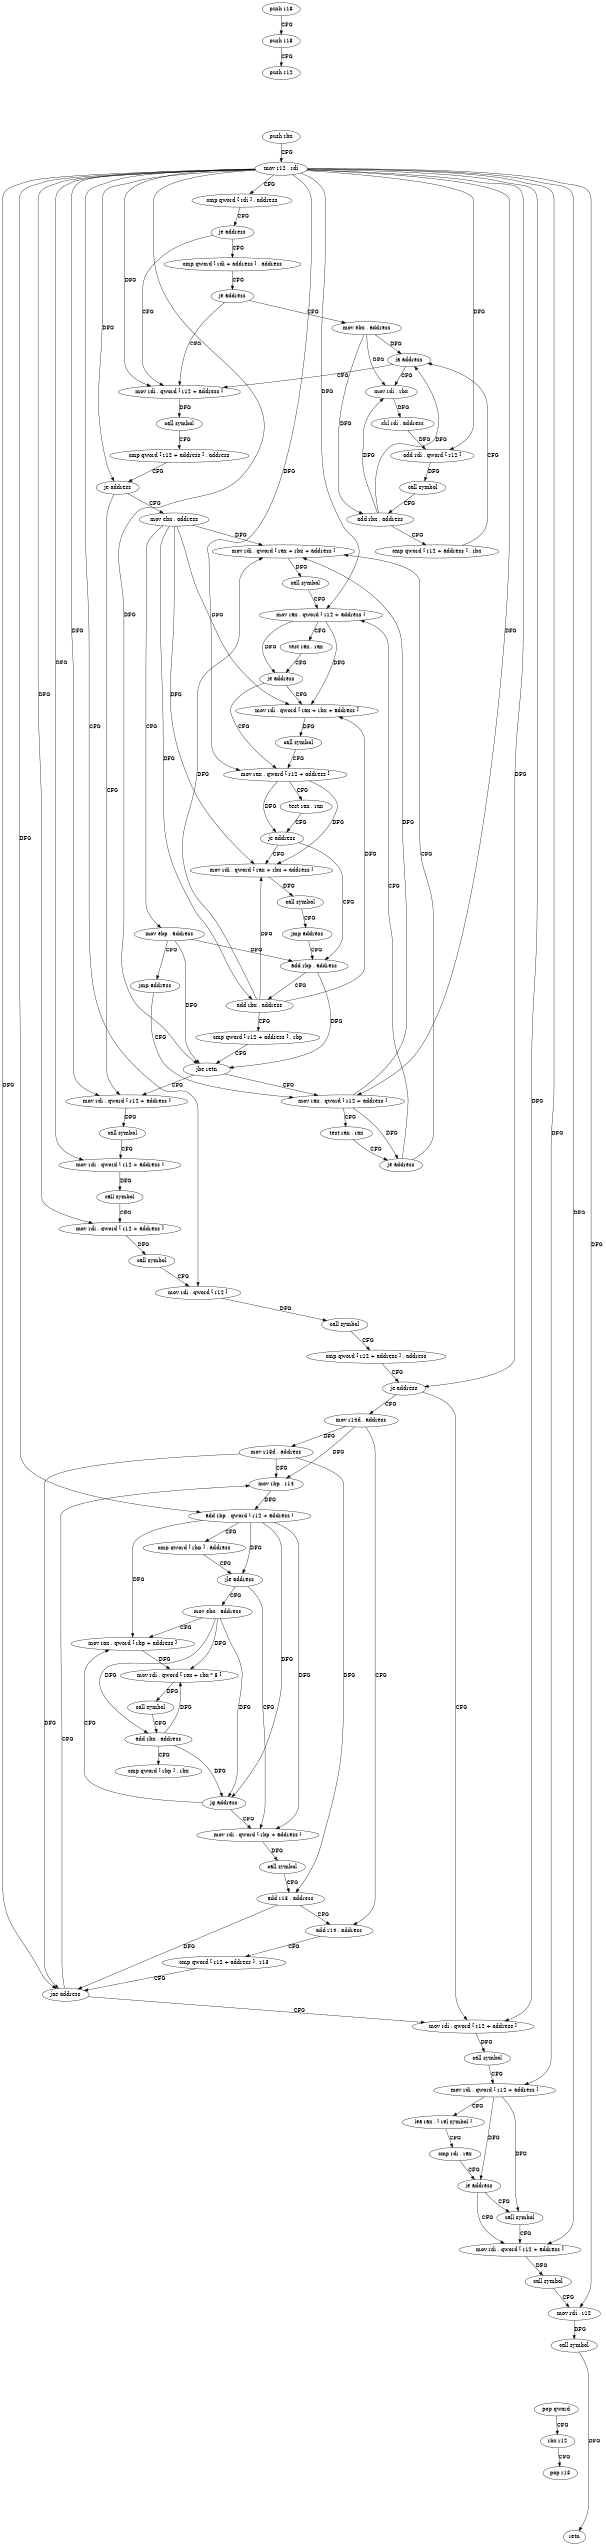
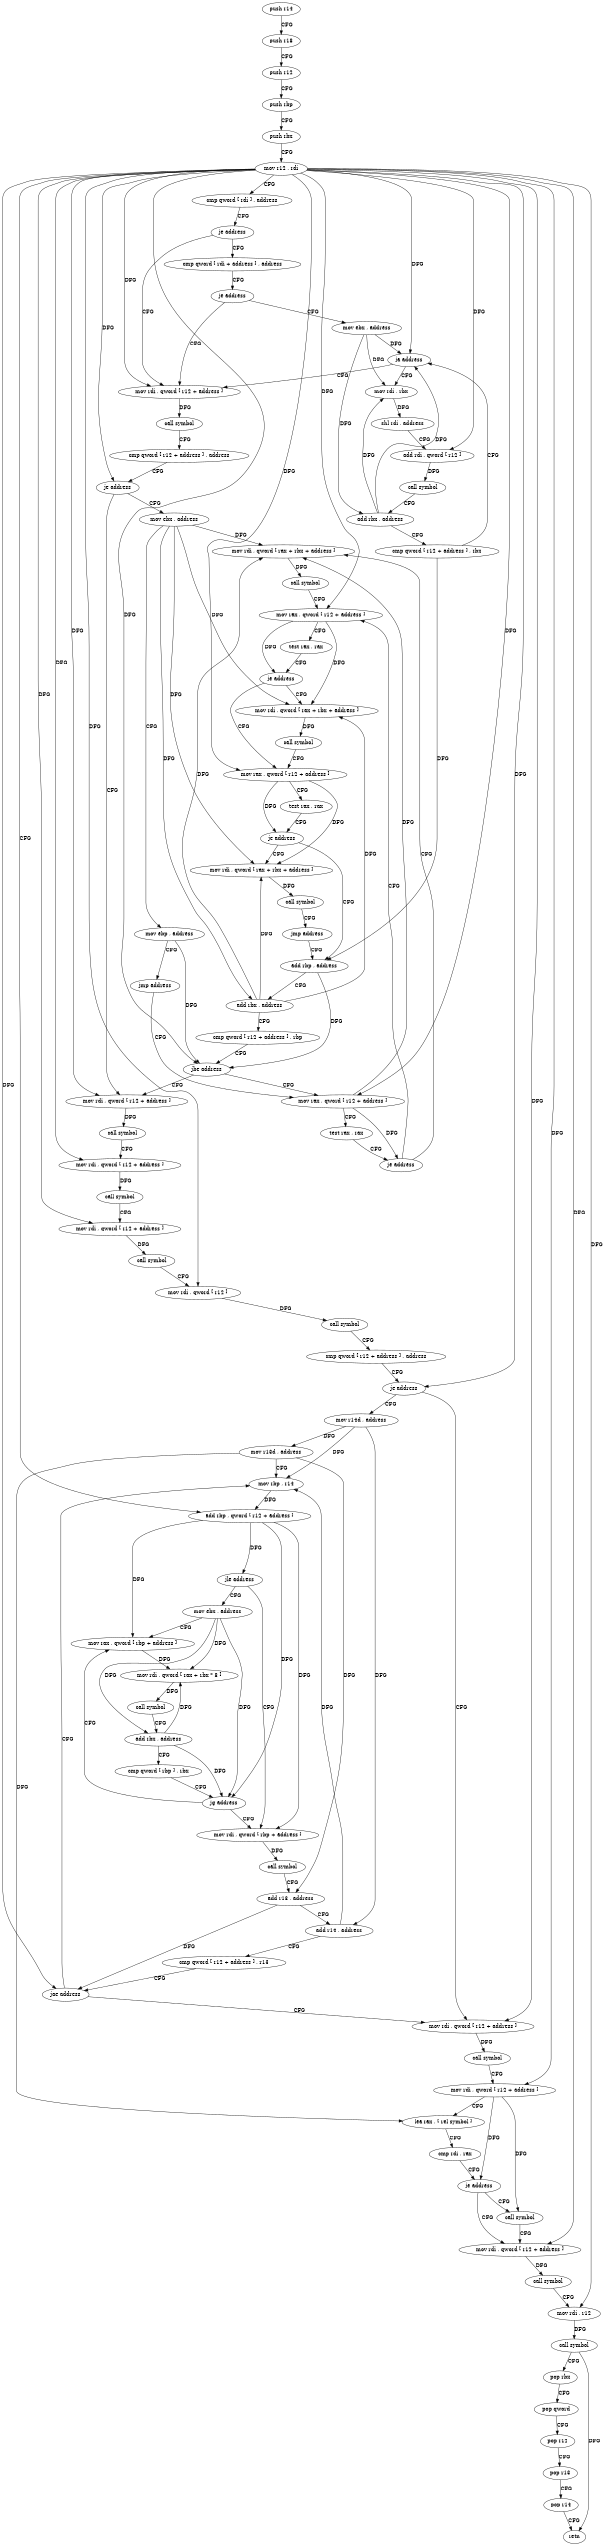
(281, 9) -> (281, 9)
none -> (281, 105)
none -> (412, 218)
(425, 440) -> (425, 440)
(95, 727) -> (95, 727)
(25, 839) -> (25, 839)
(240, 950) -> (437, 782)
(207, 1070) -> (207, 1070)
(194, 1548) -> none
(44, 1636) -> (16, 1868)
(381, 1676) -> (381, 1676)
none -> (321, 1703)
none -> (190, 1787)
none -> (560, 2377)
(558, 2441) -> (558, 2441)
none -> (561, 2505)
